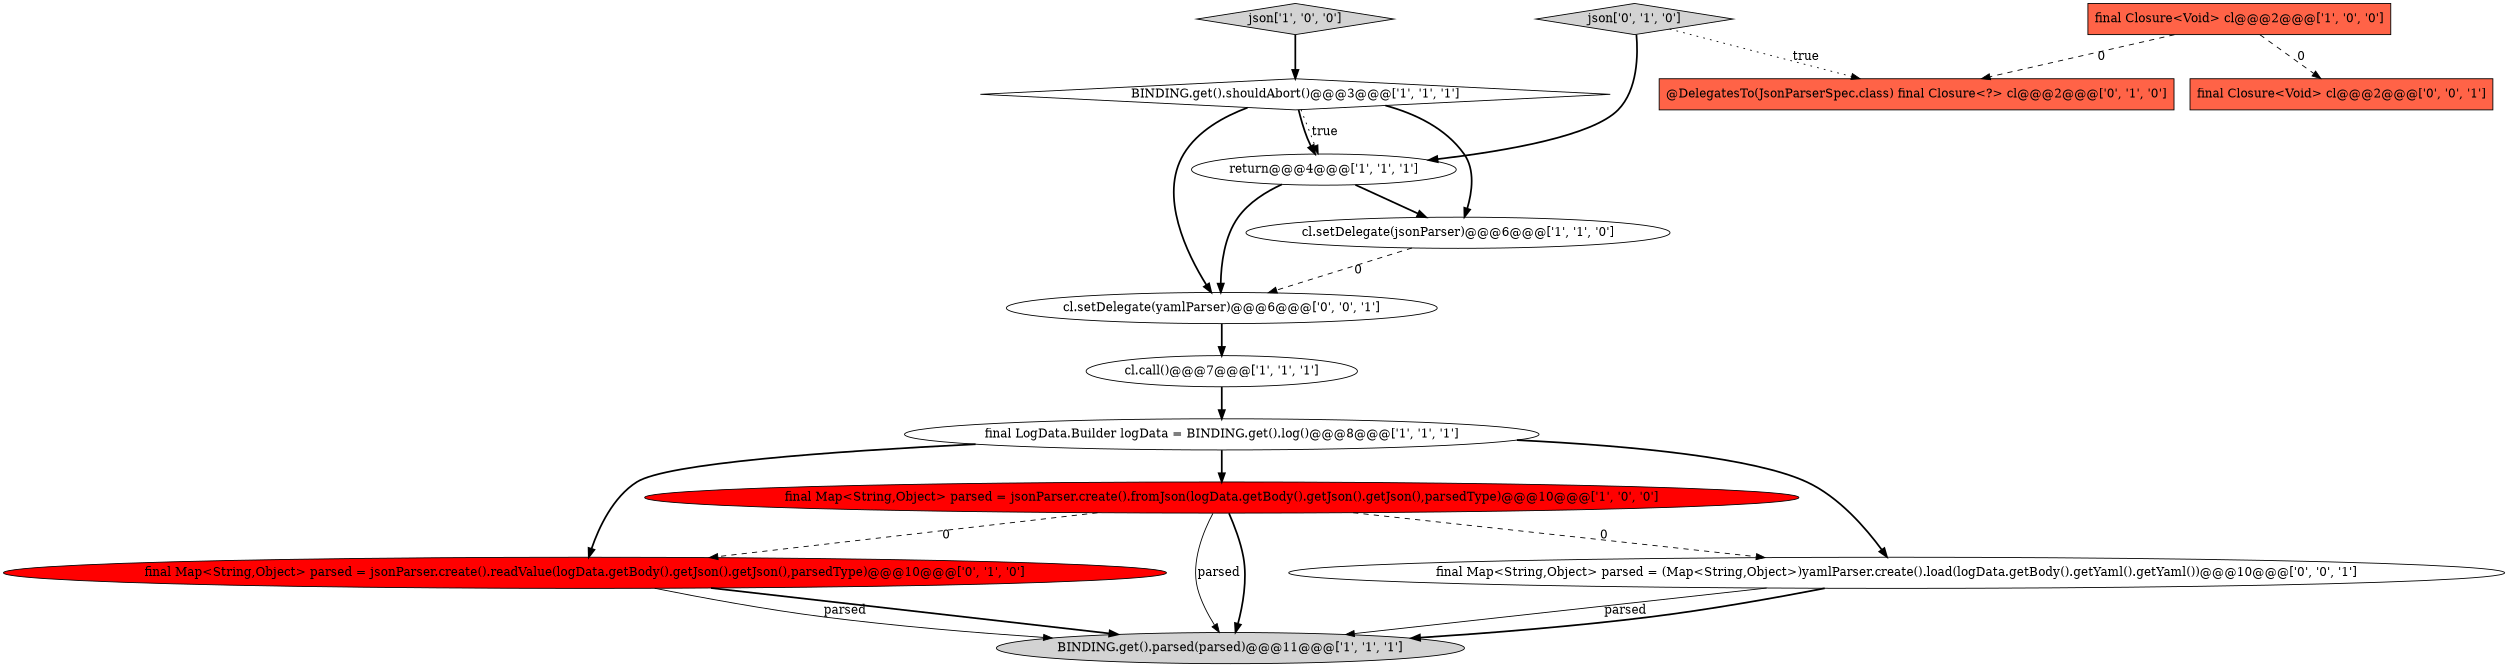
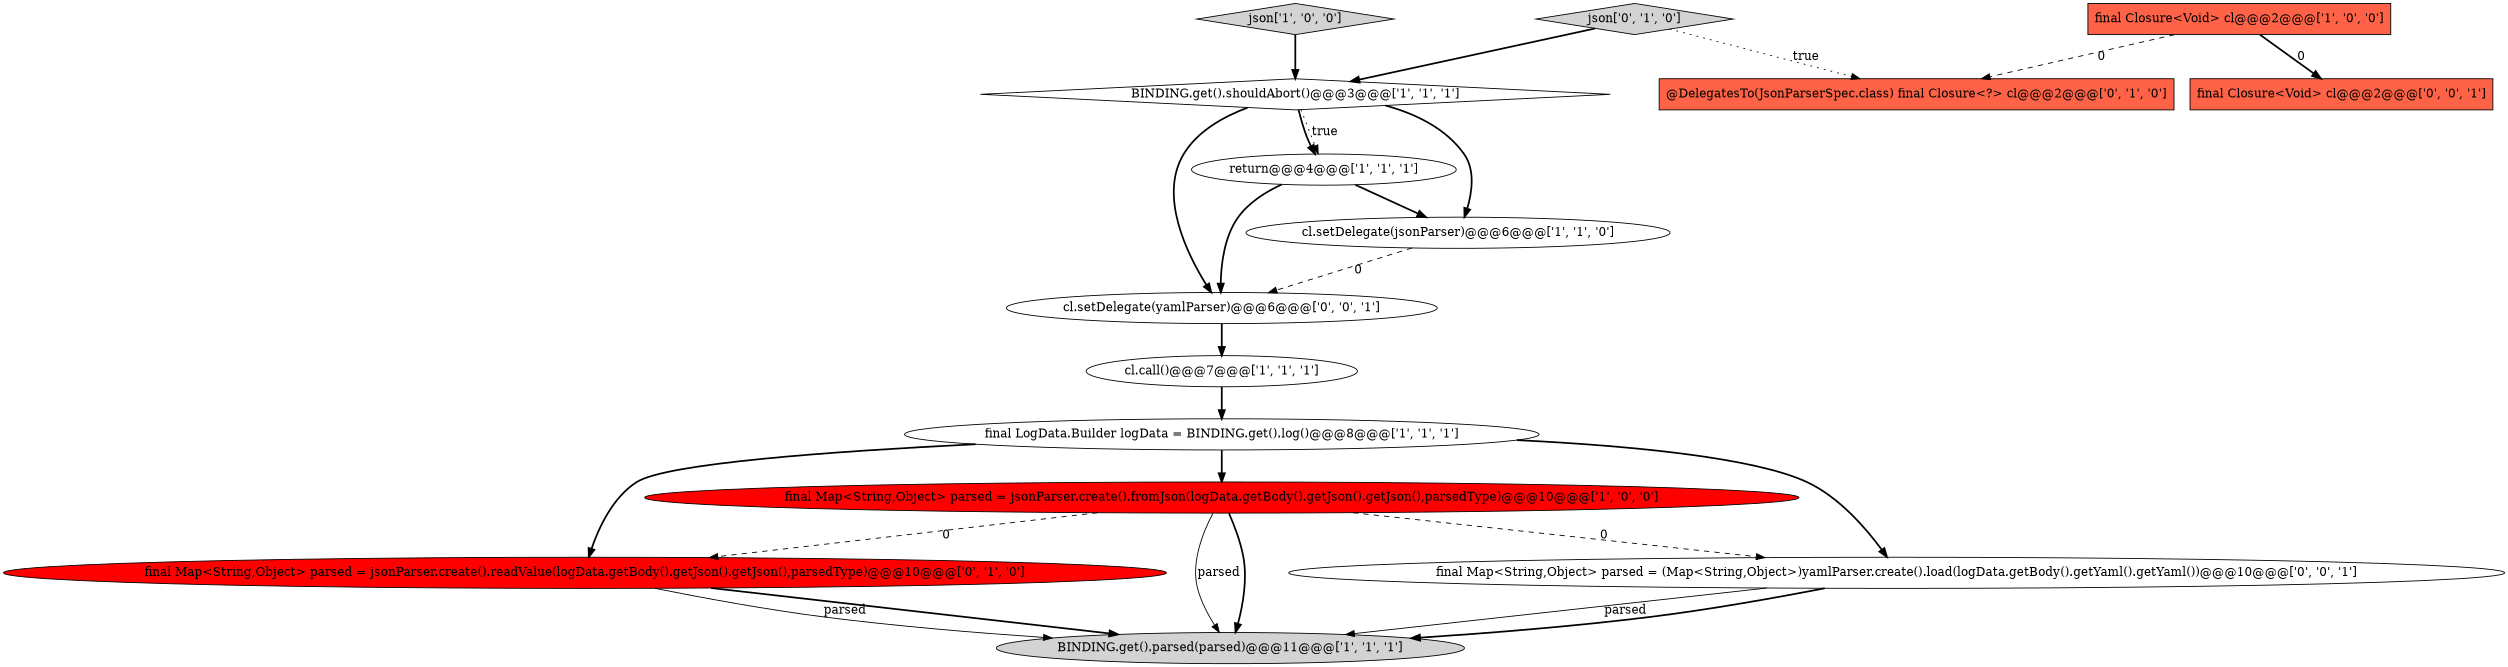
(2287, 54) -> (2287, 54)
(1570, 134) -> (1477, 54)
